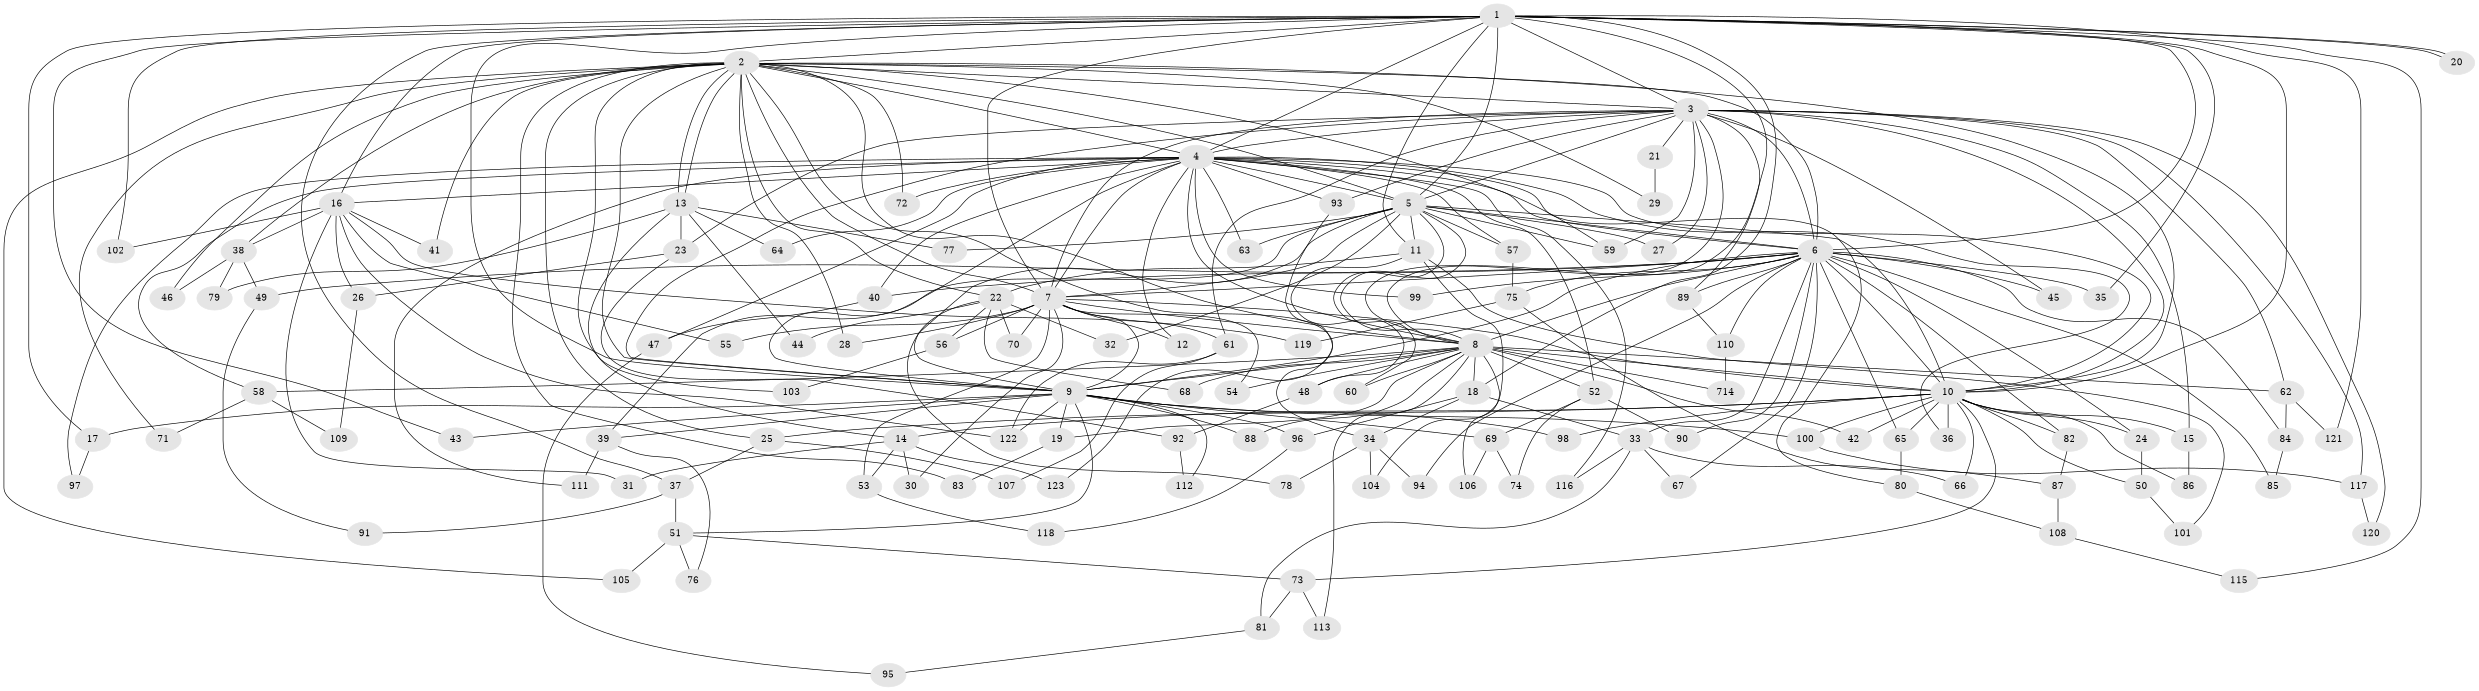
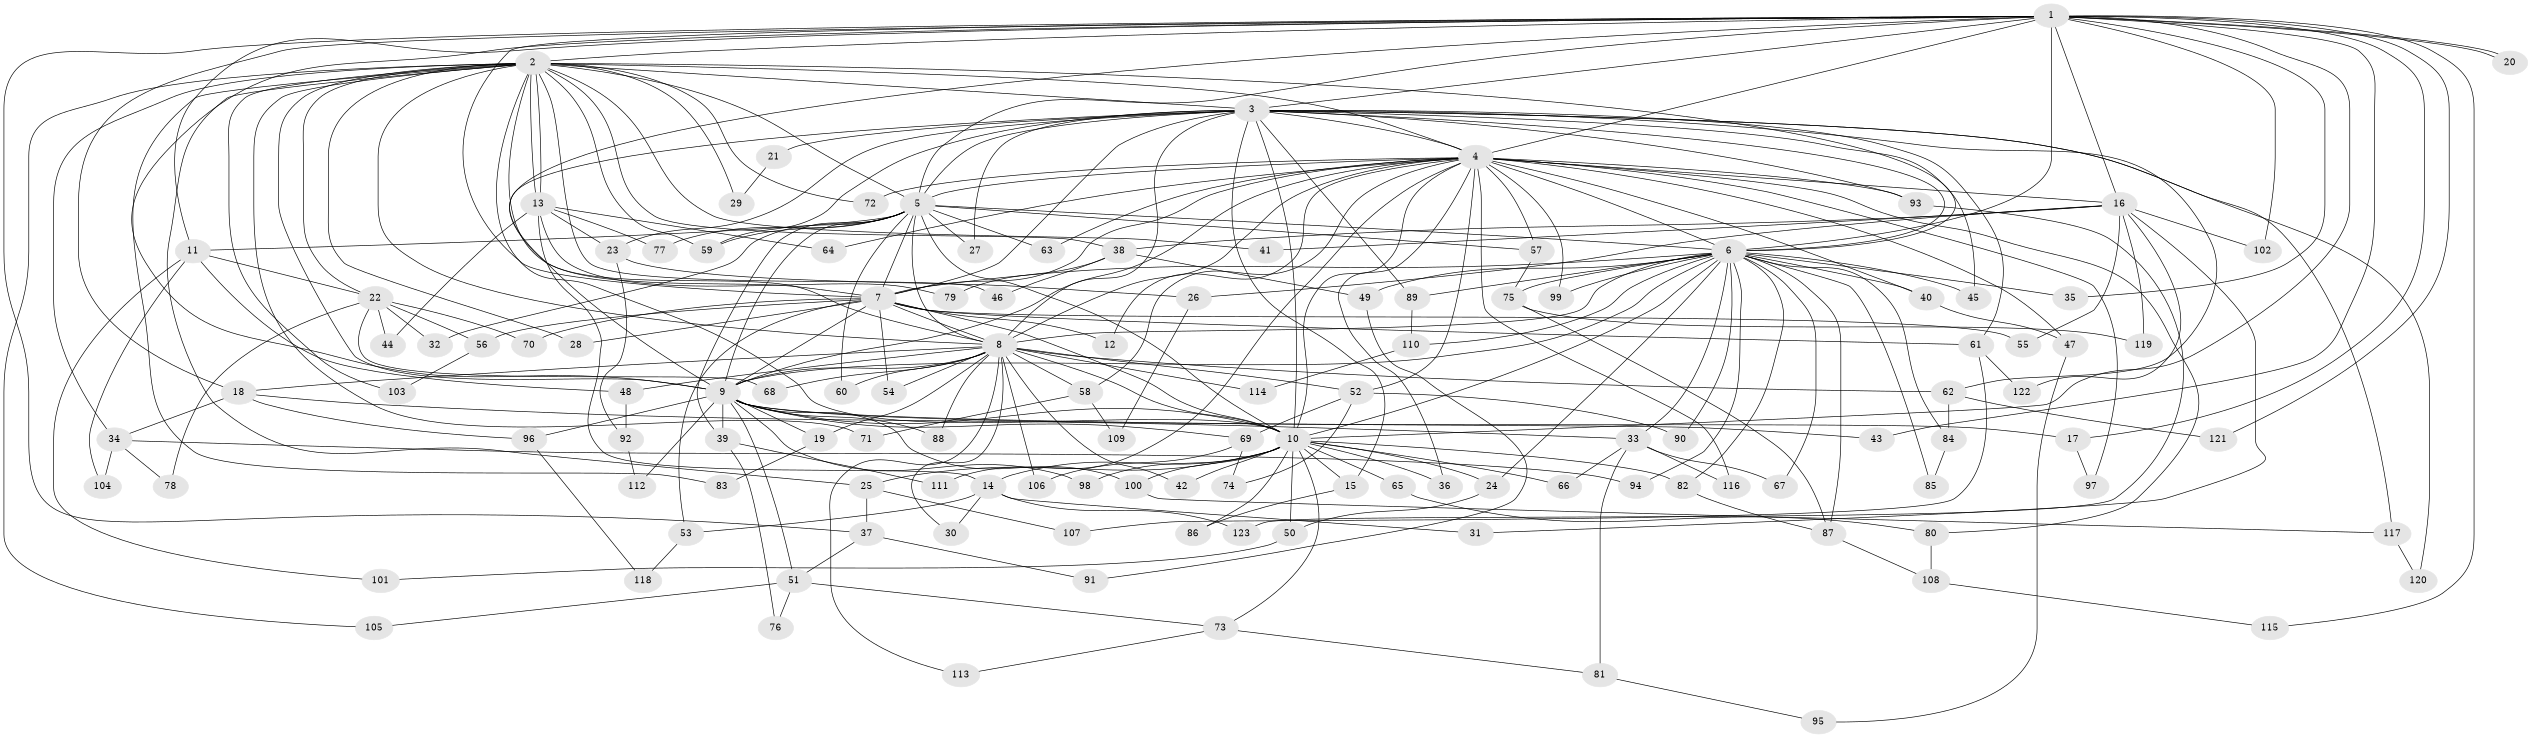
(1858, 346) -> (1841, 364)
(1726, 392) -> (1258, 392)
(987, 411) -> (973, 459)
(1045, 412) -> (1035, 413)
